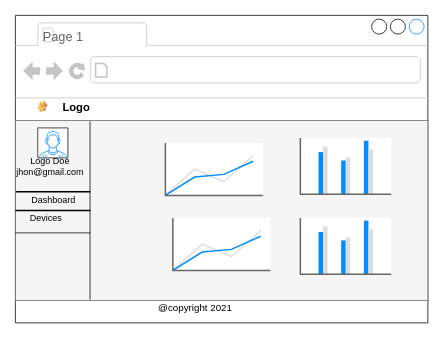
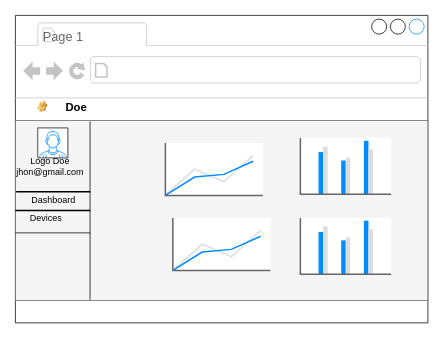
(77, 105) -> (77, 105)
(195, 308) -> none
